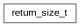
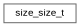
(40, 13) -> (40, 13)
